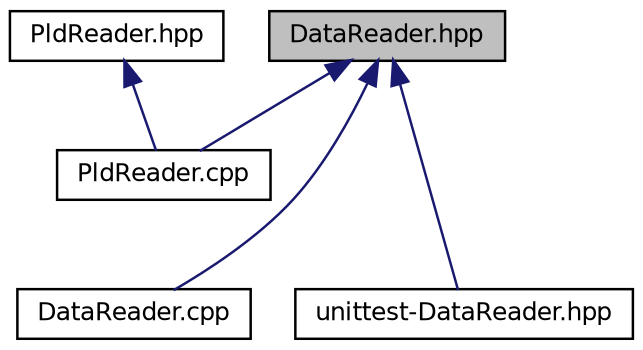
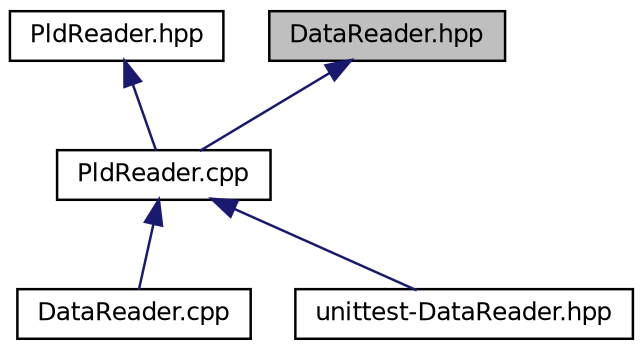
(429, 187) -> (325, 250)
(289, 204) -> (146, 257)
